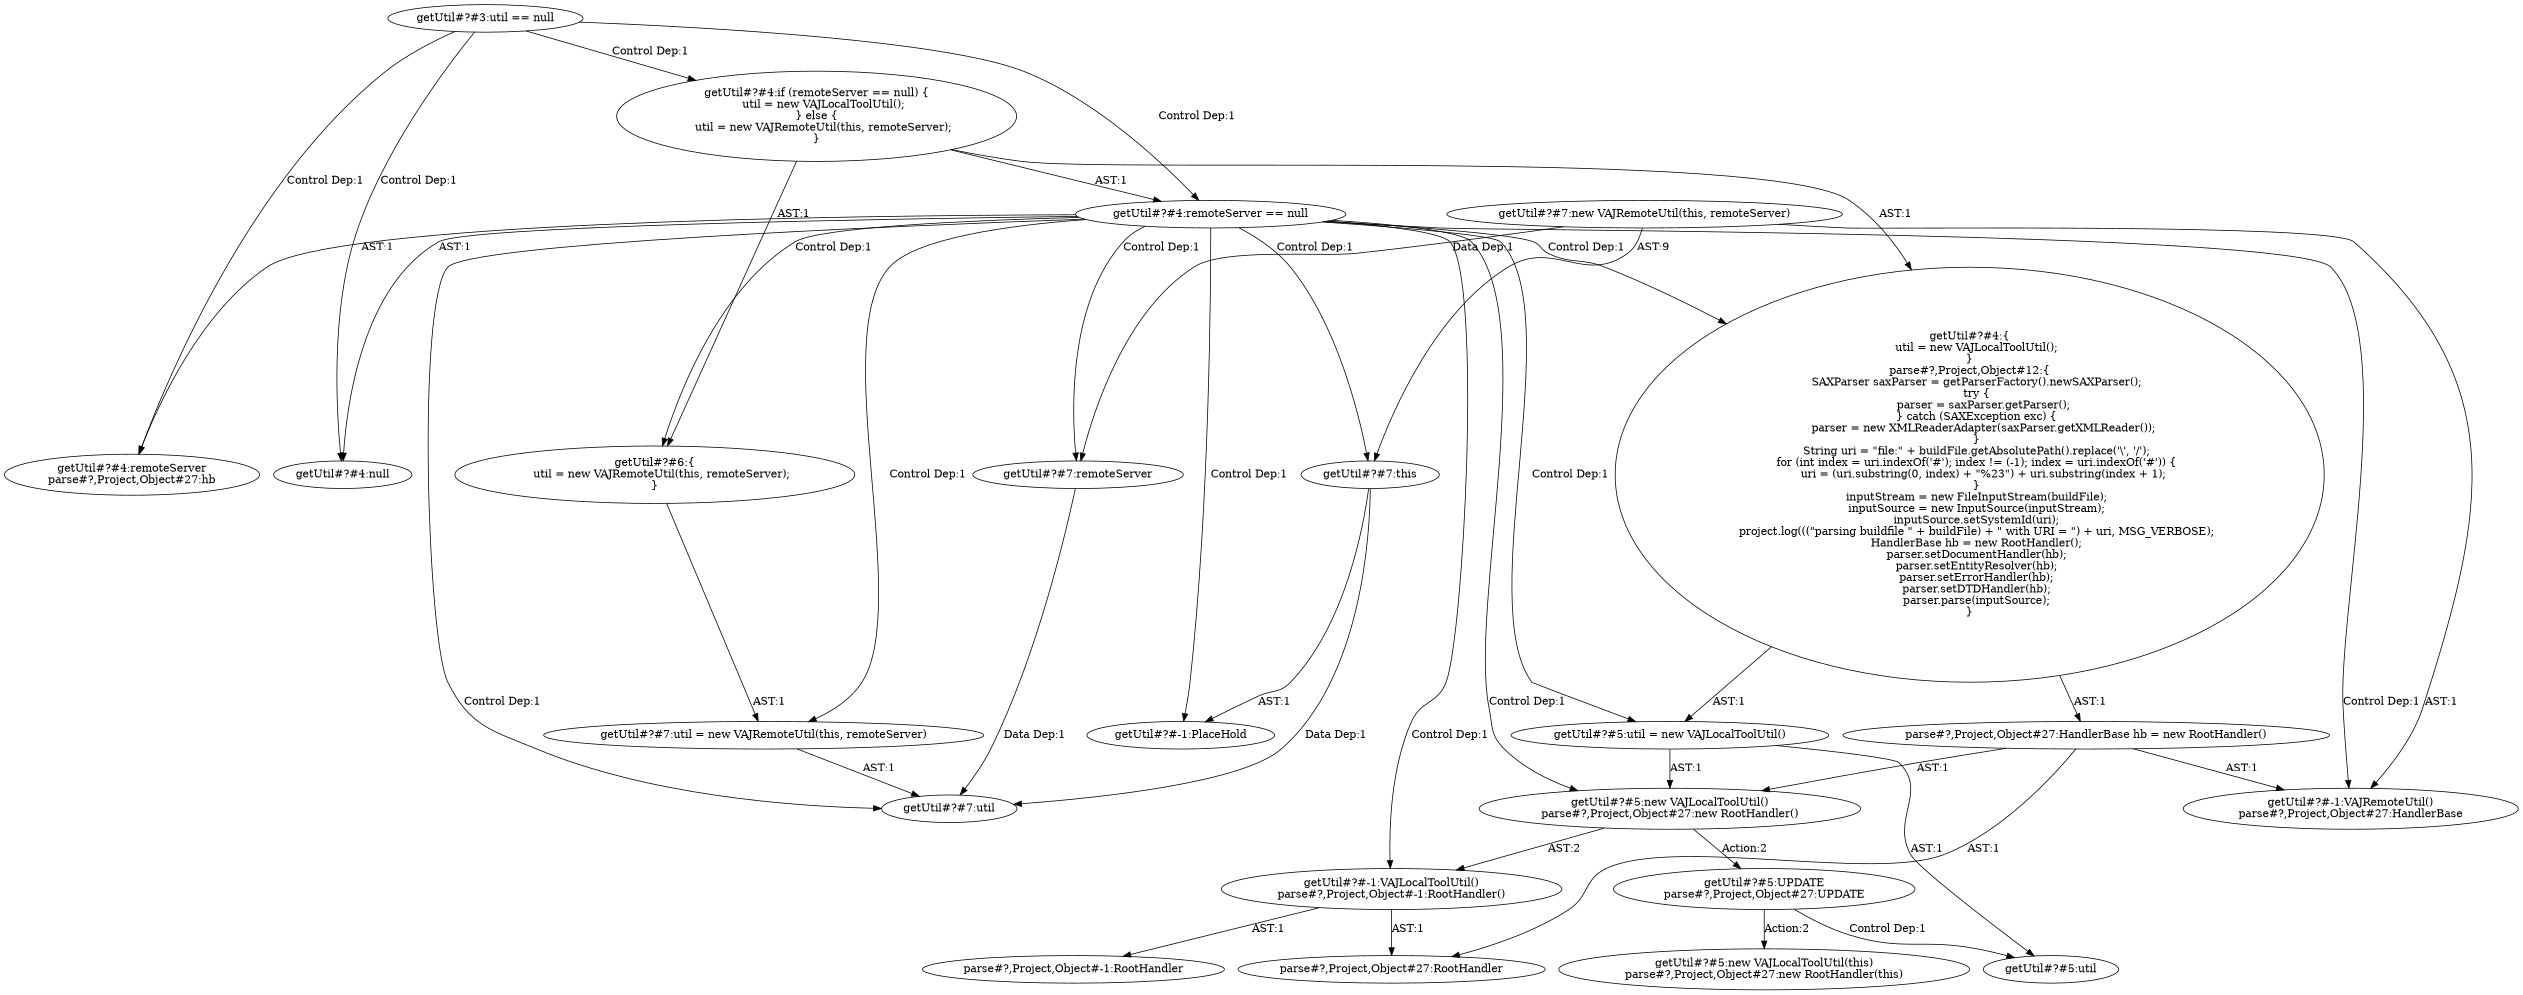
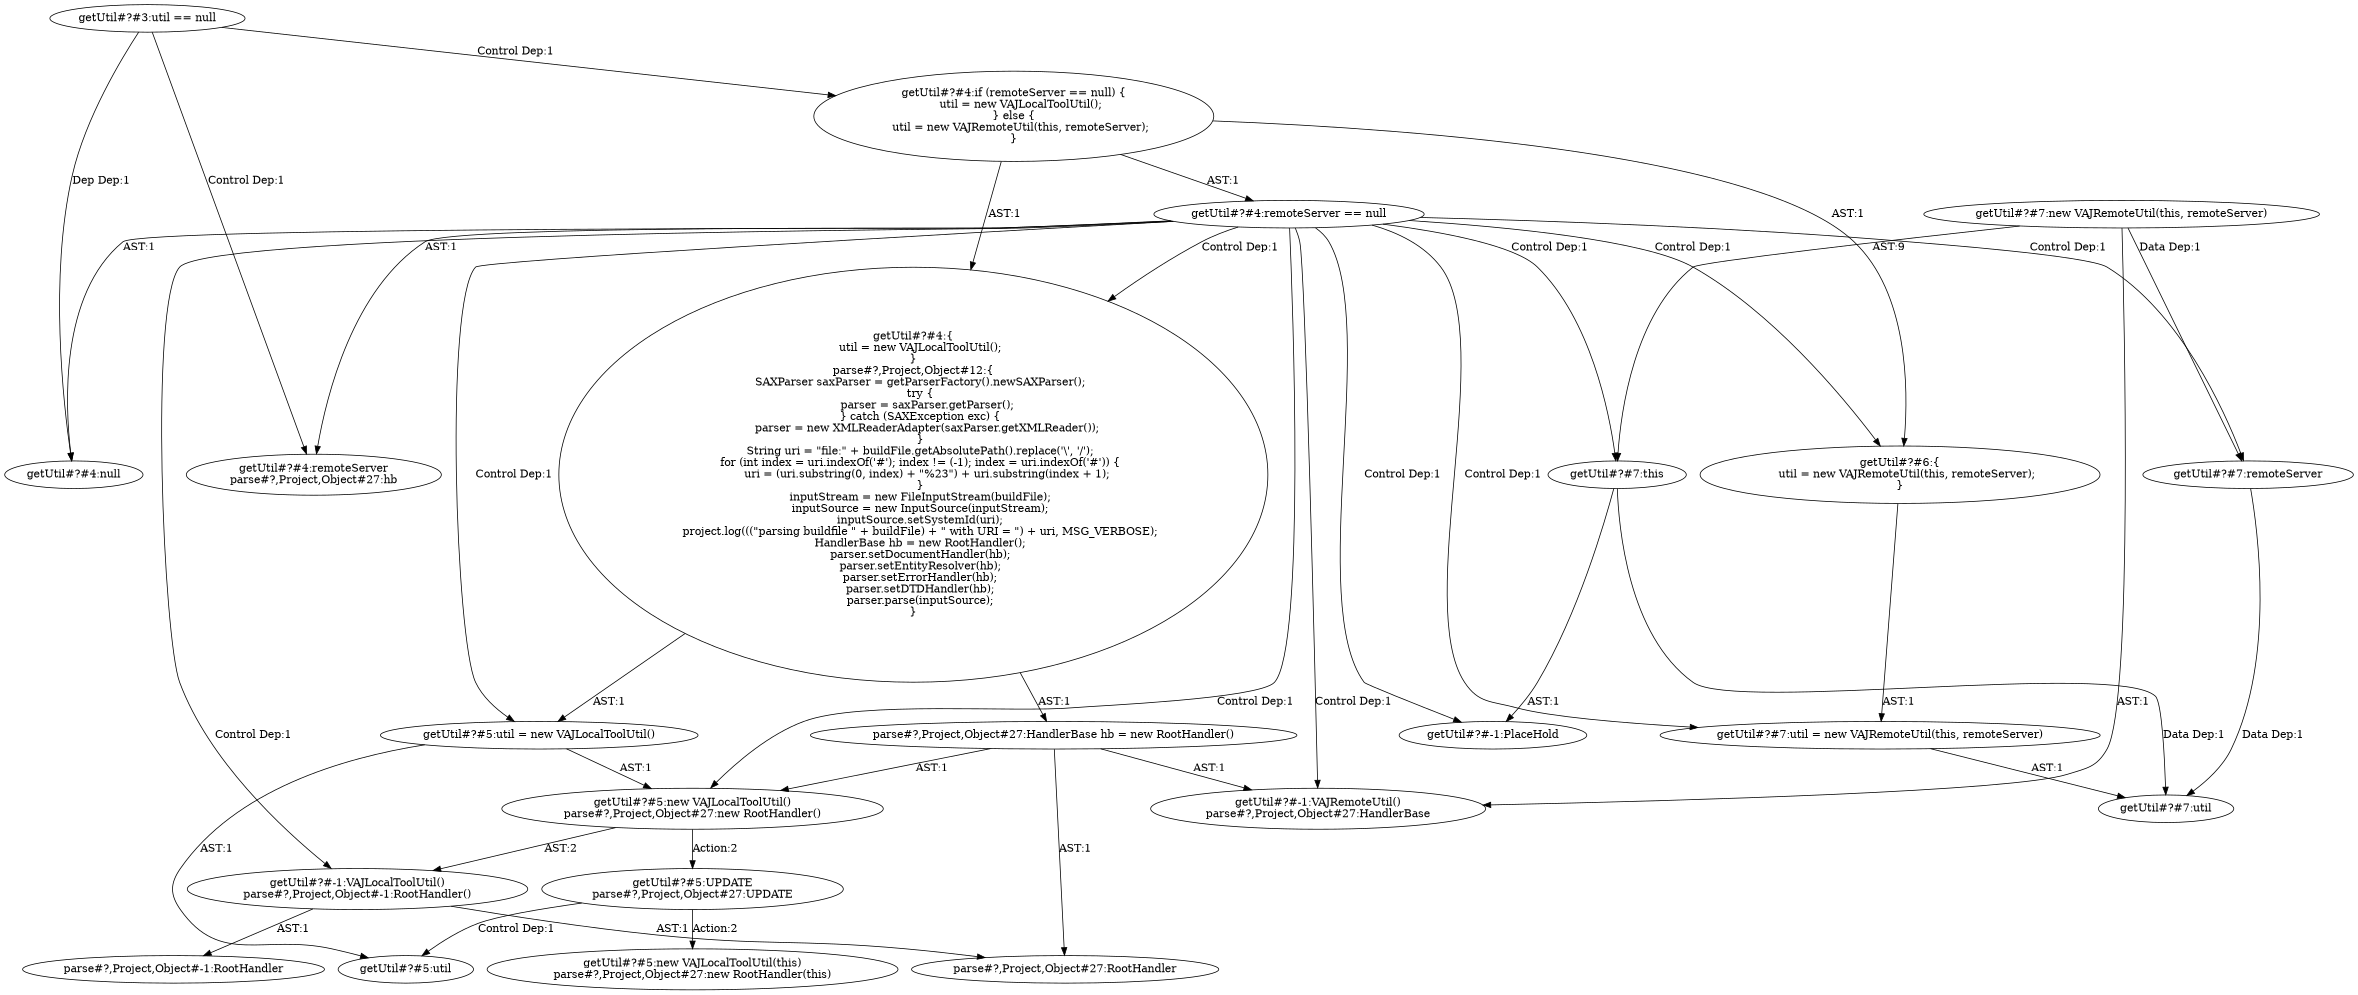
(908, 47) -> none
(419, 181) -> (101, 181)
(430, 384) -> none
